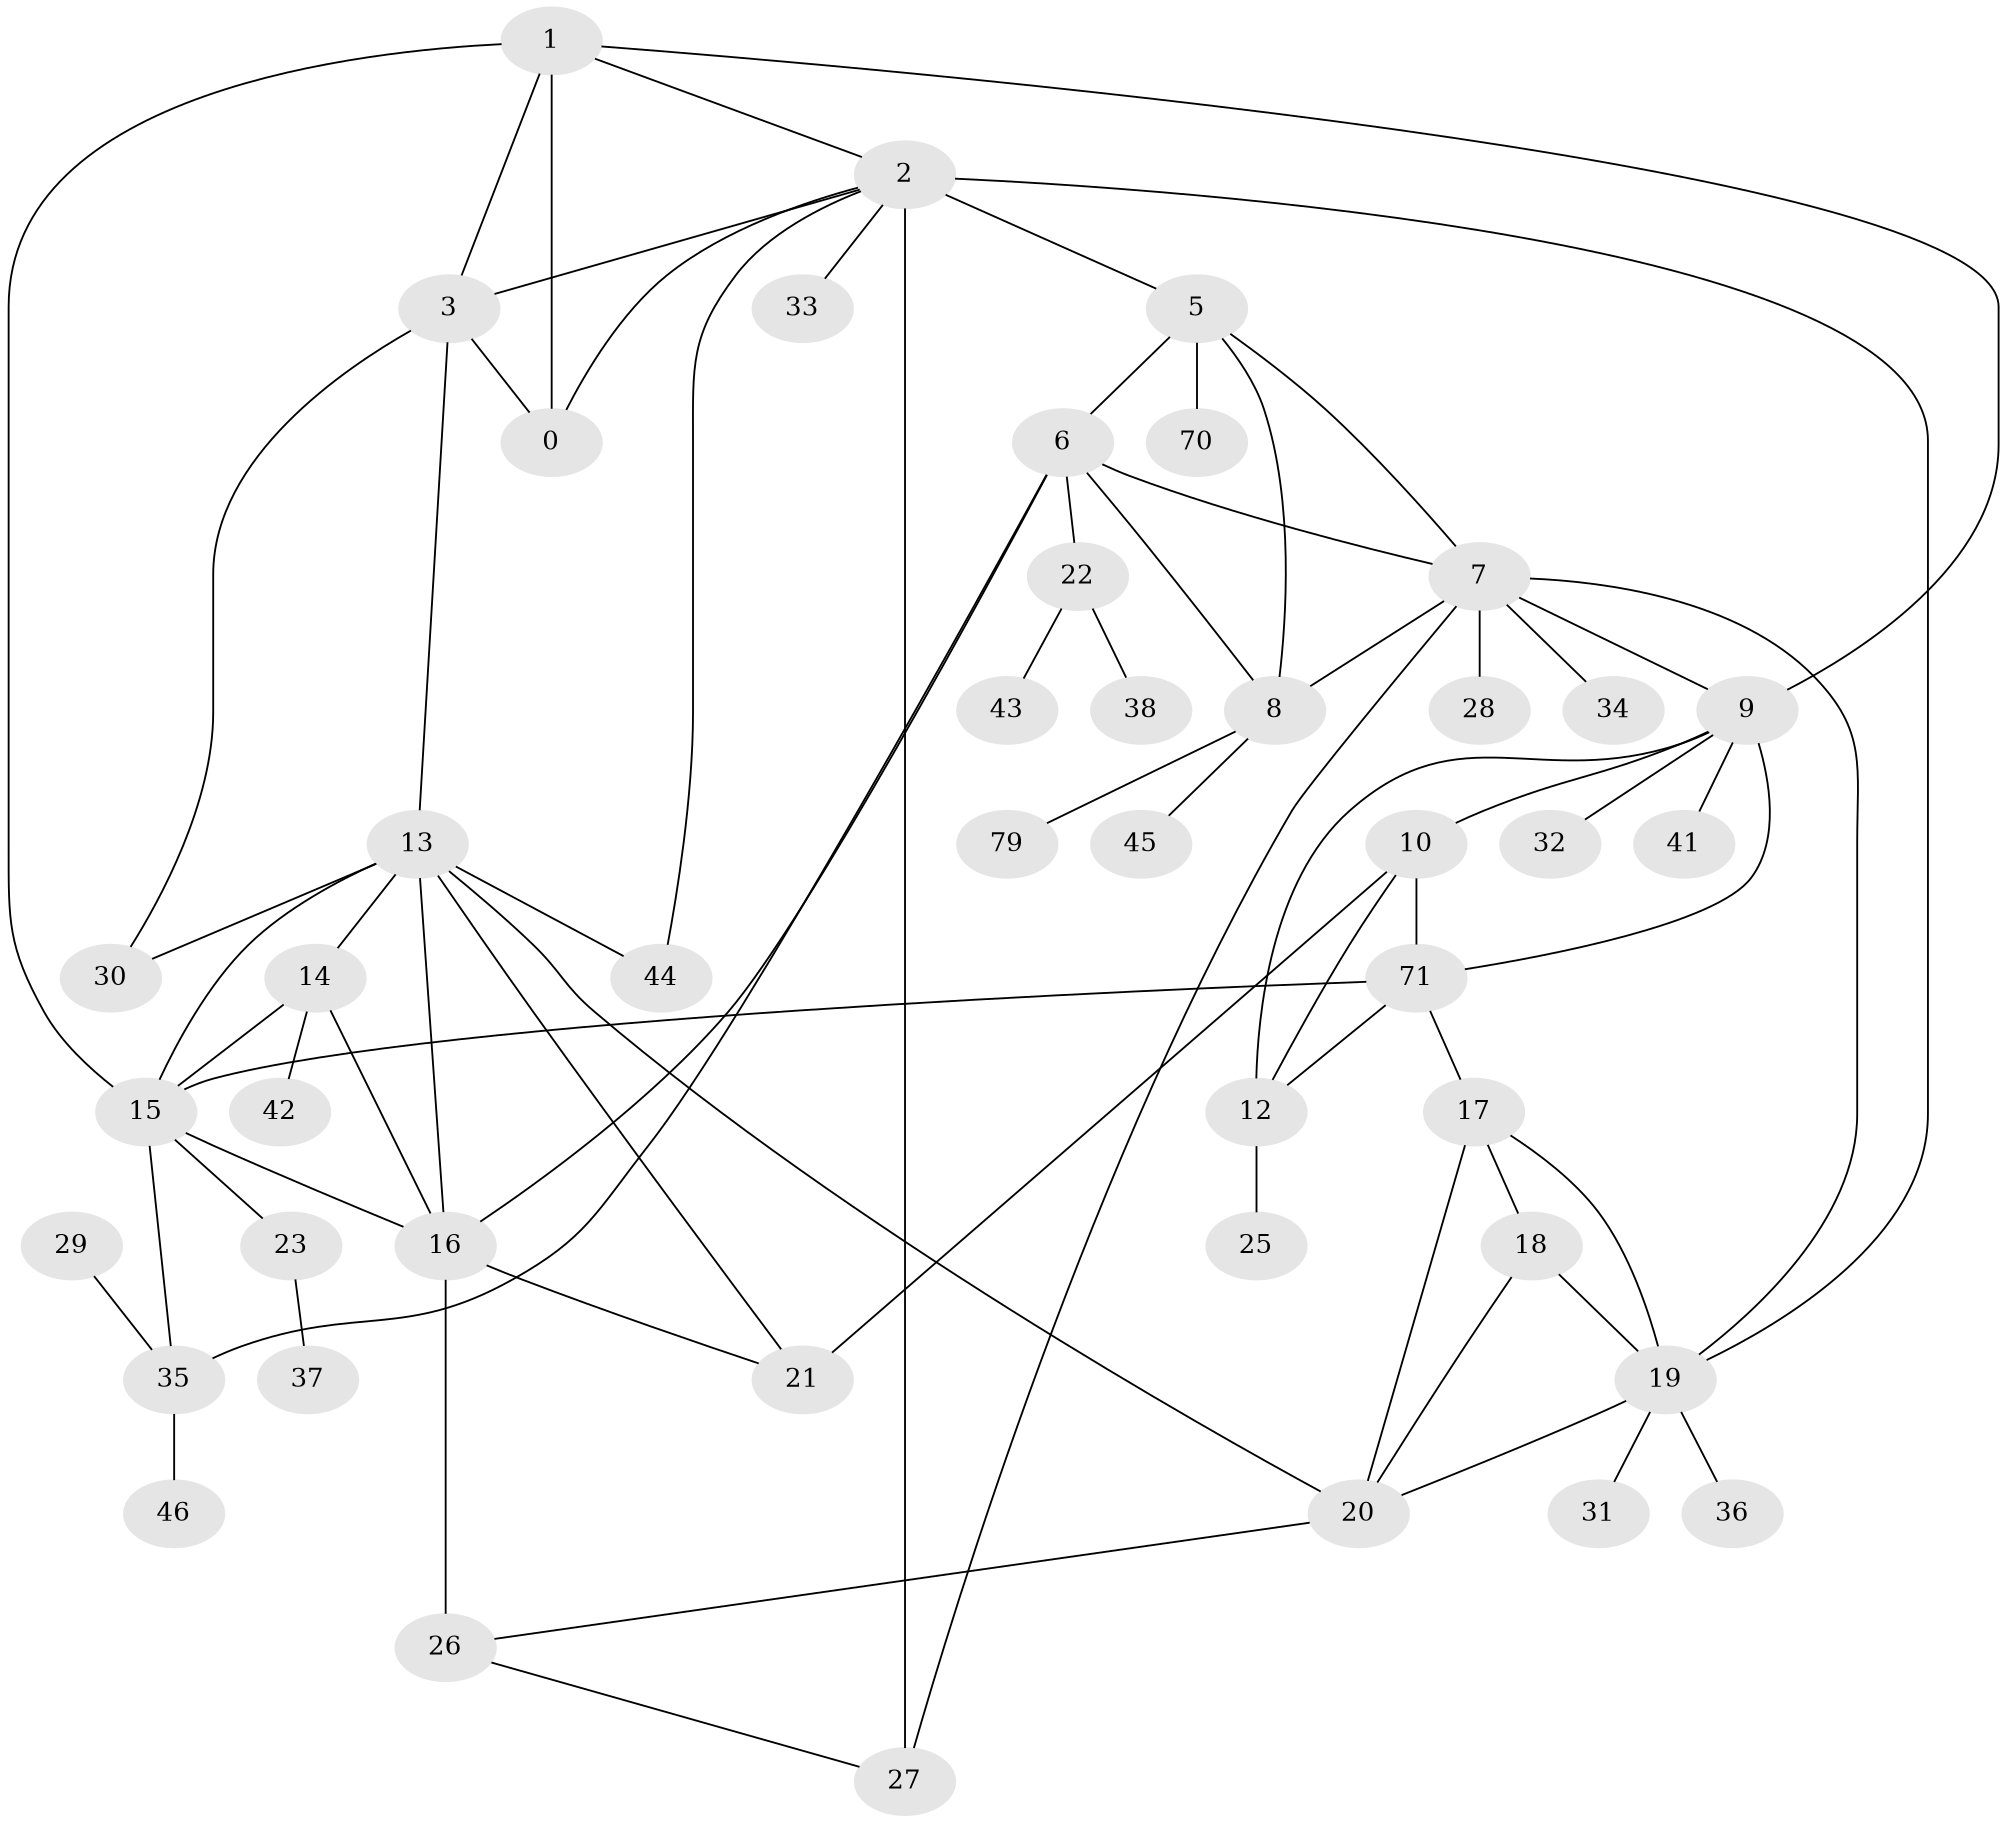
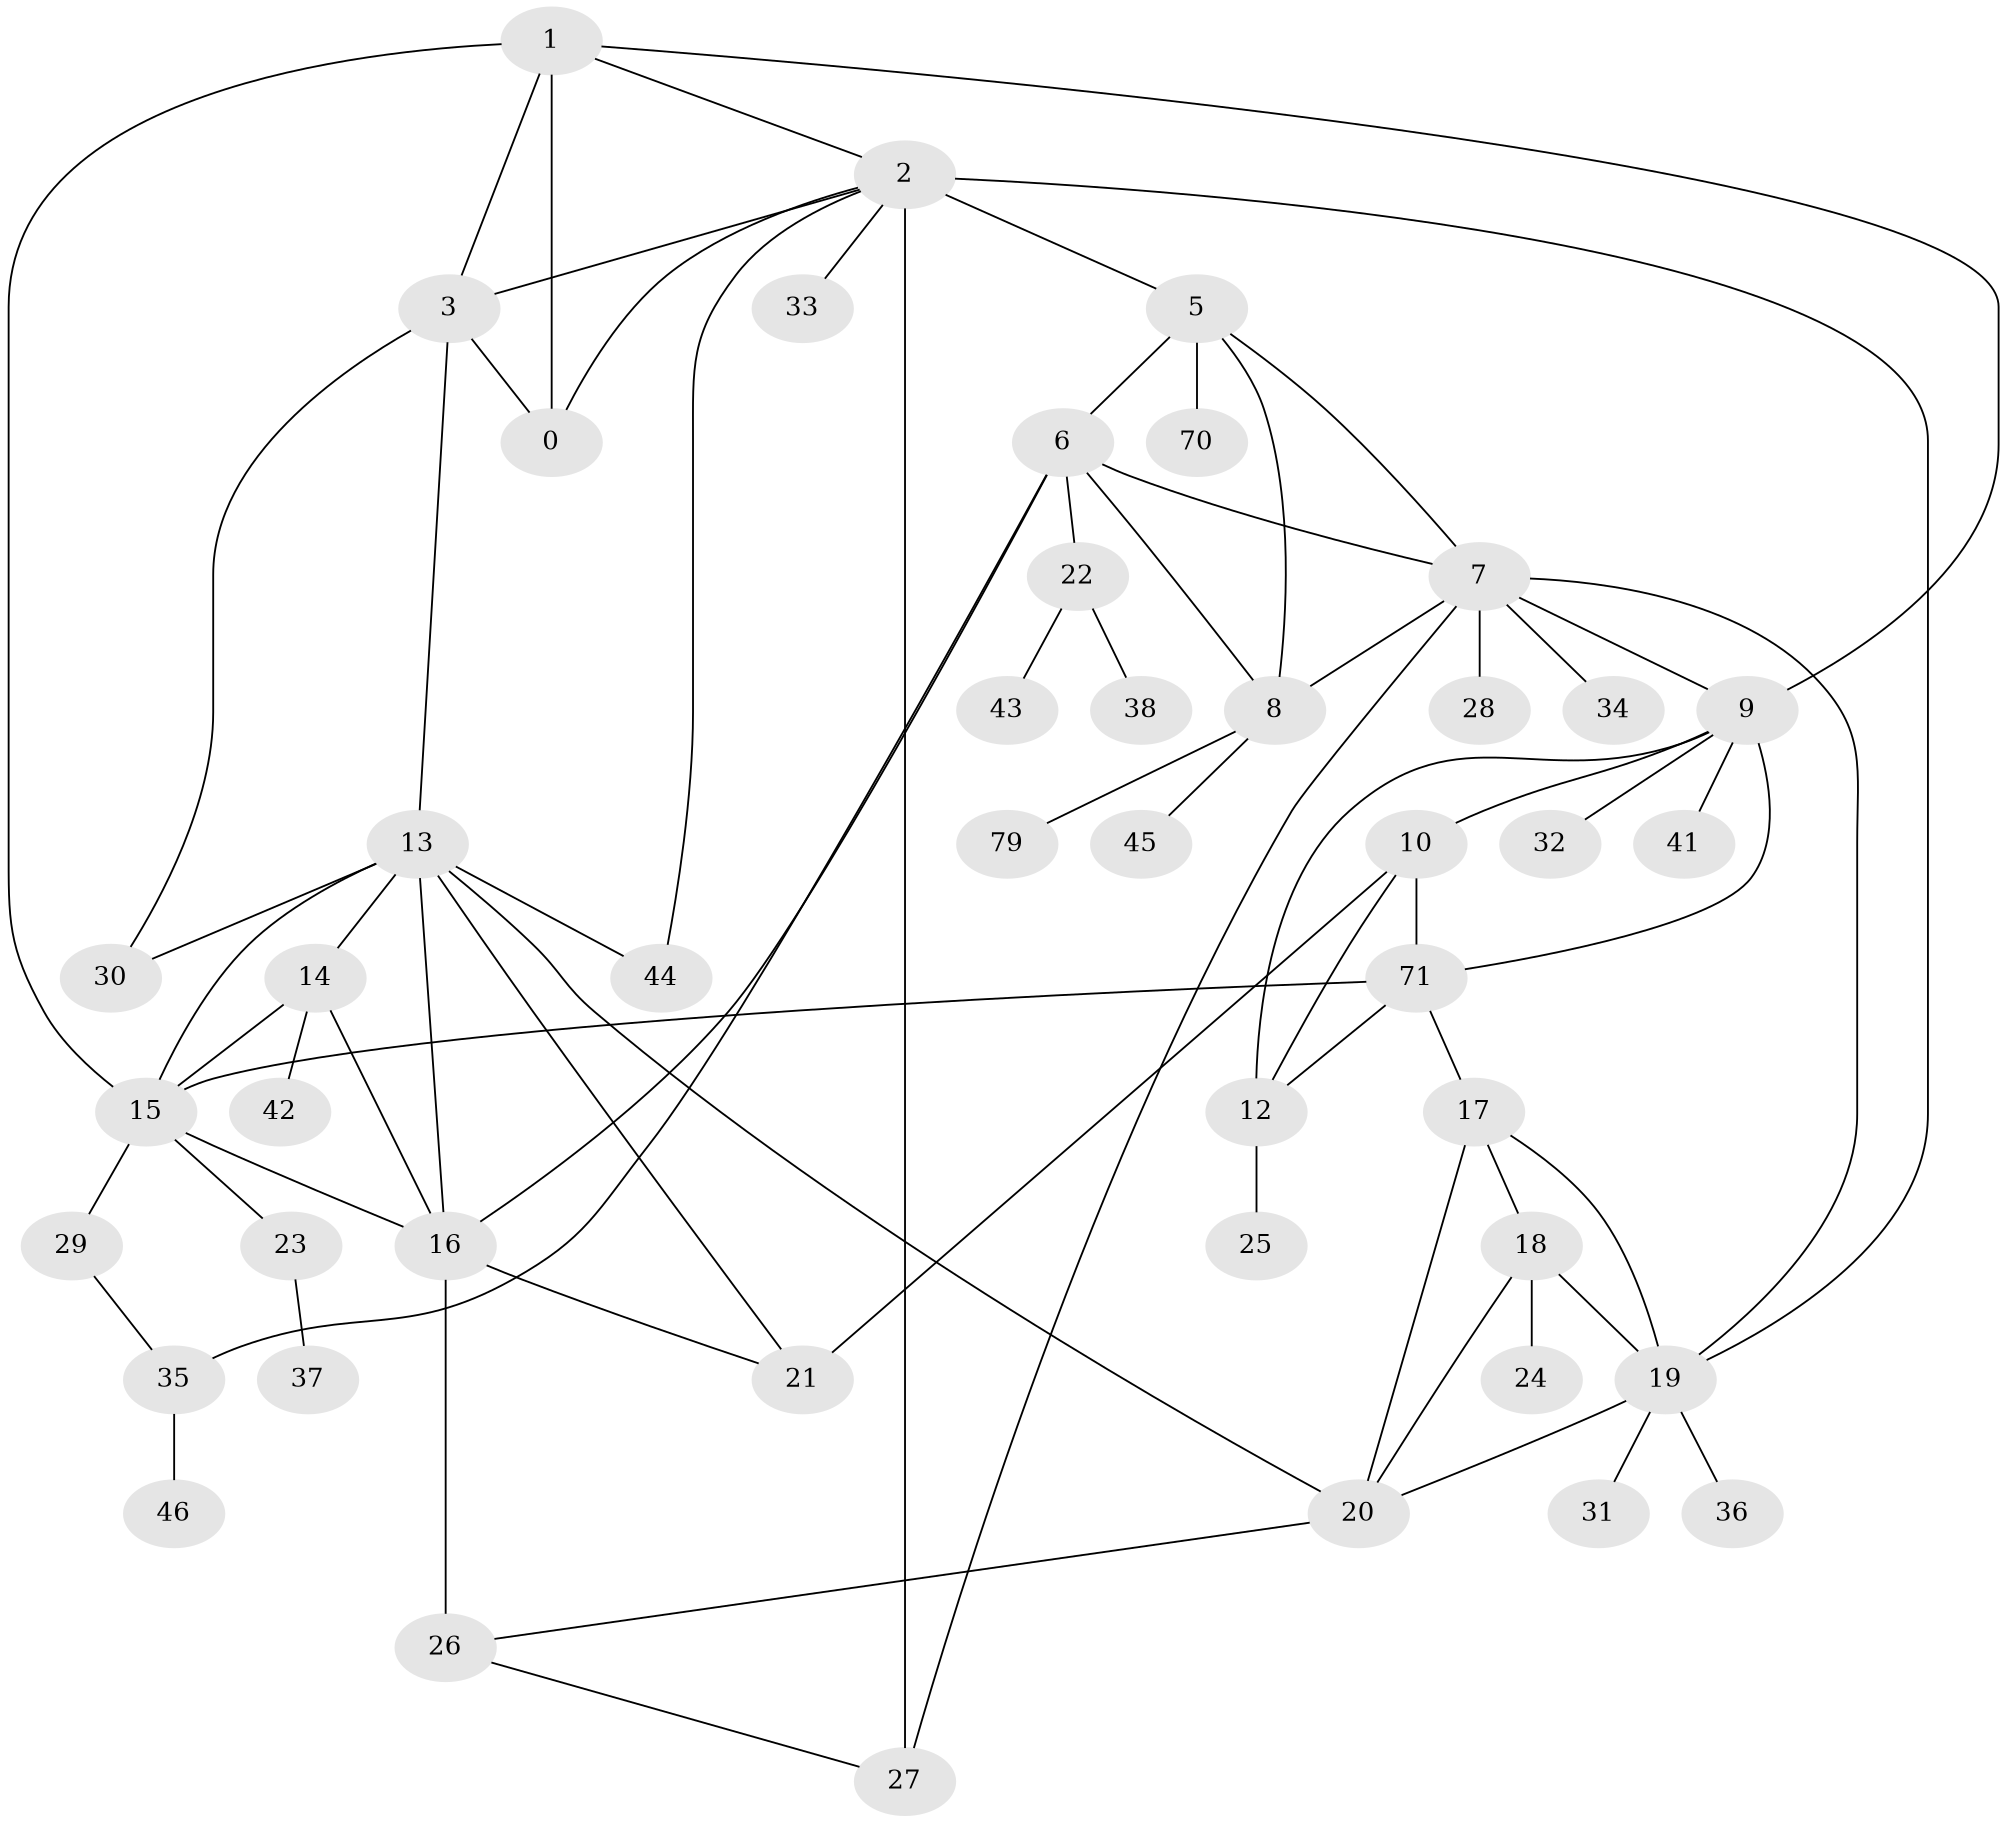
(160, 1246) -> (109, 1179)
none -> (1532, 1380)
